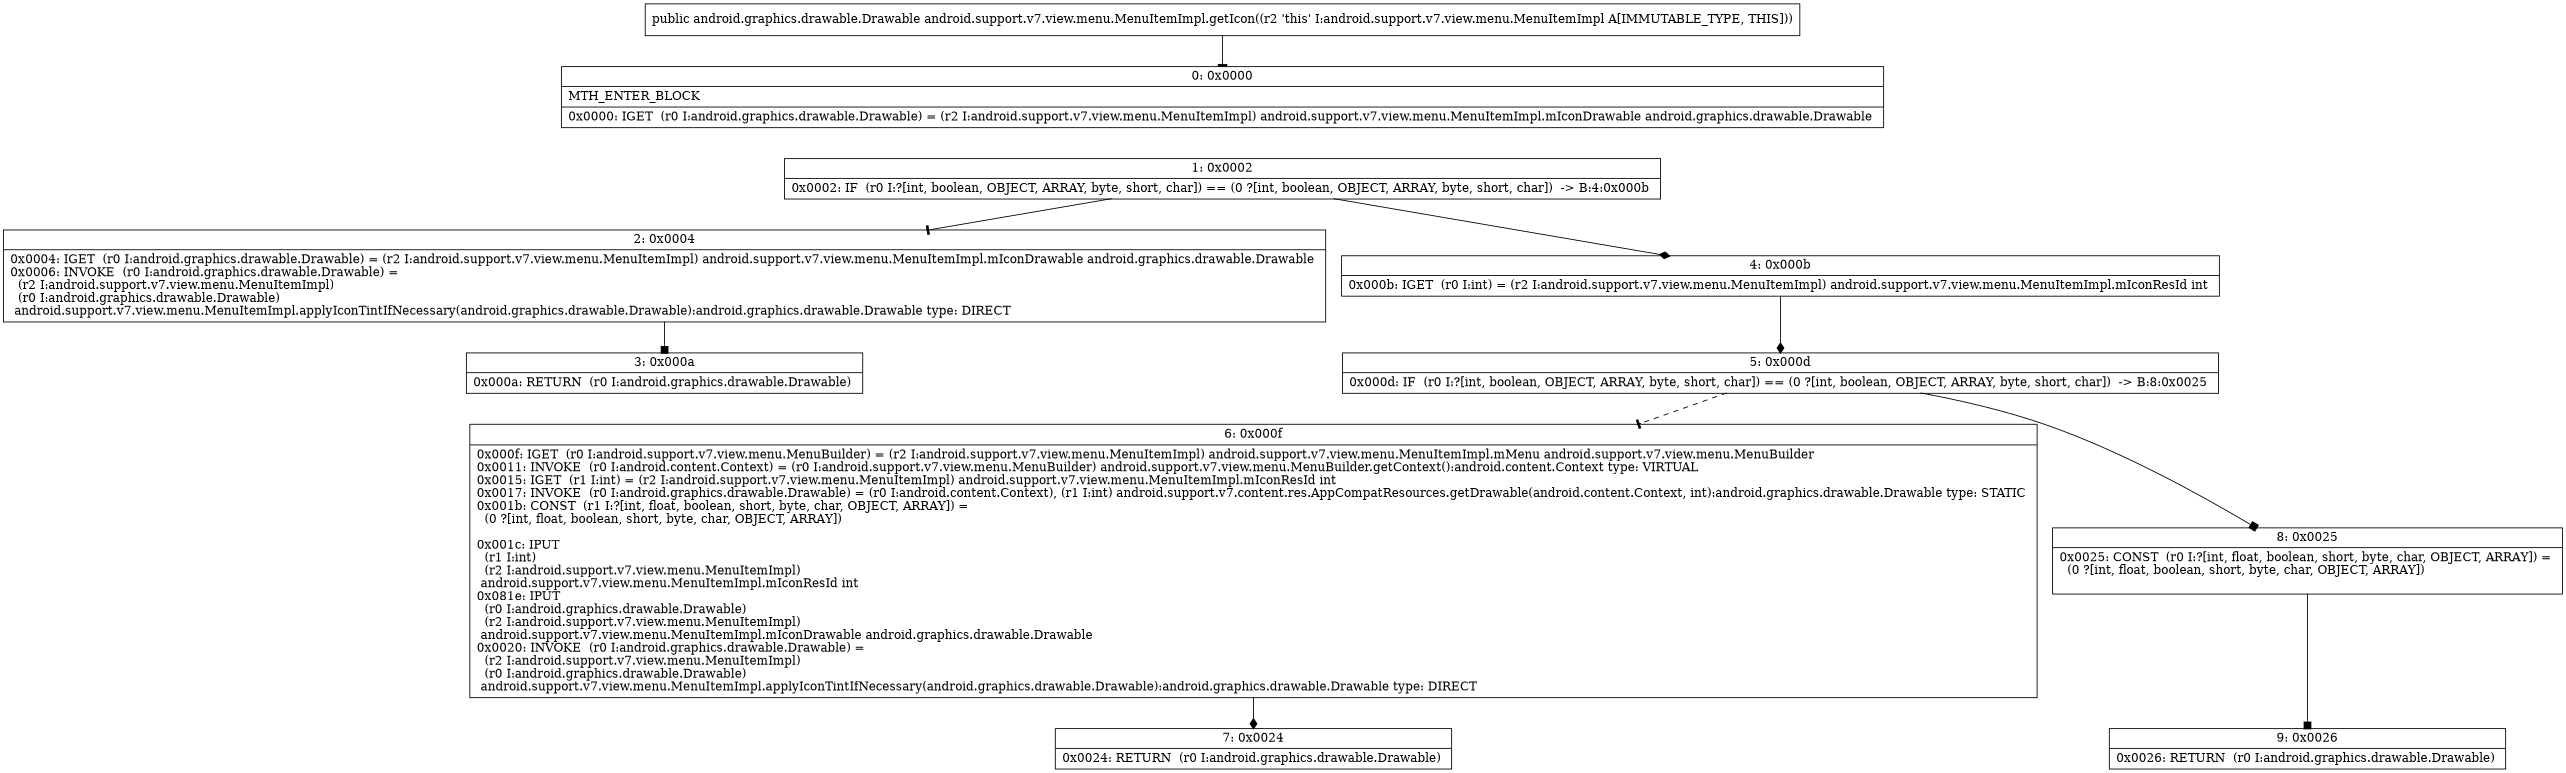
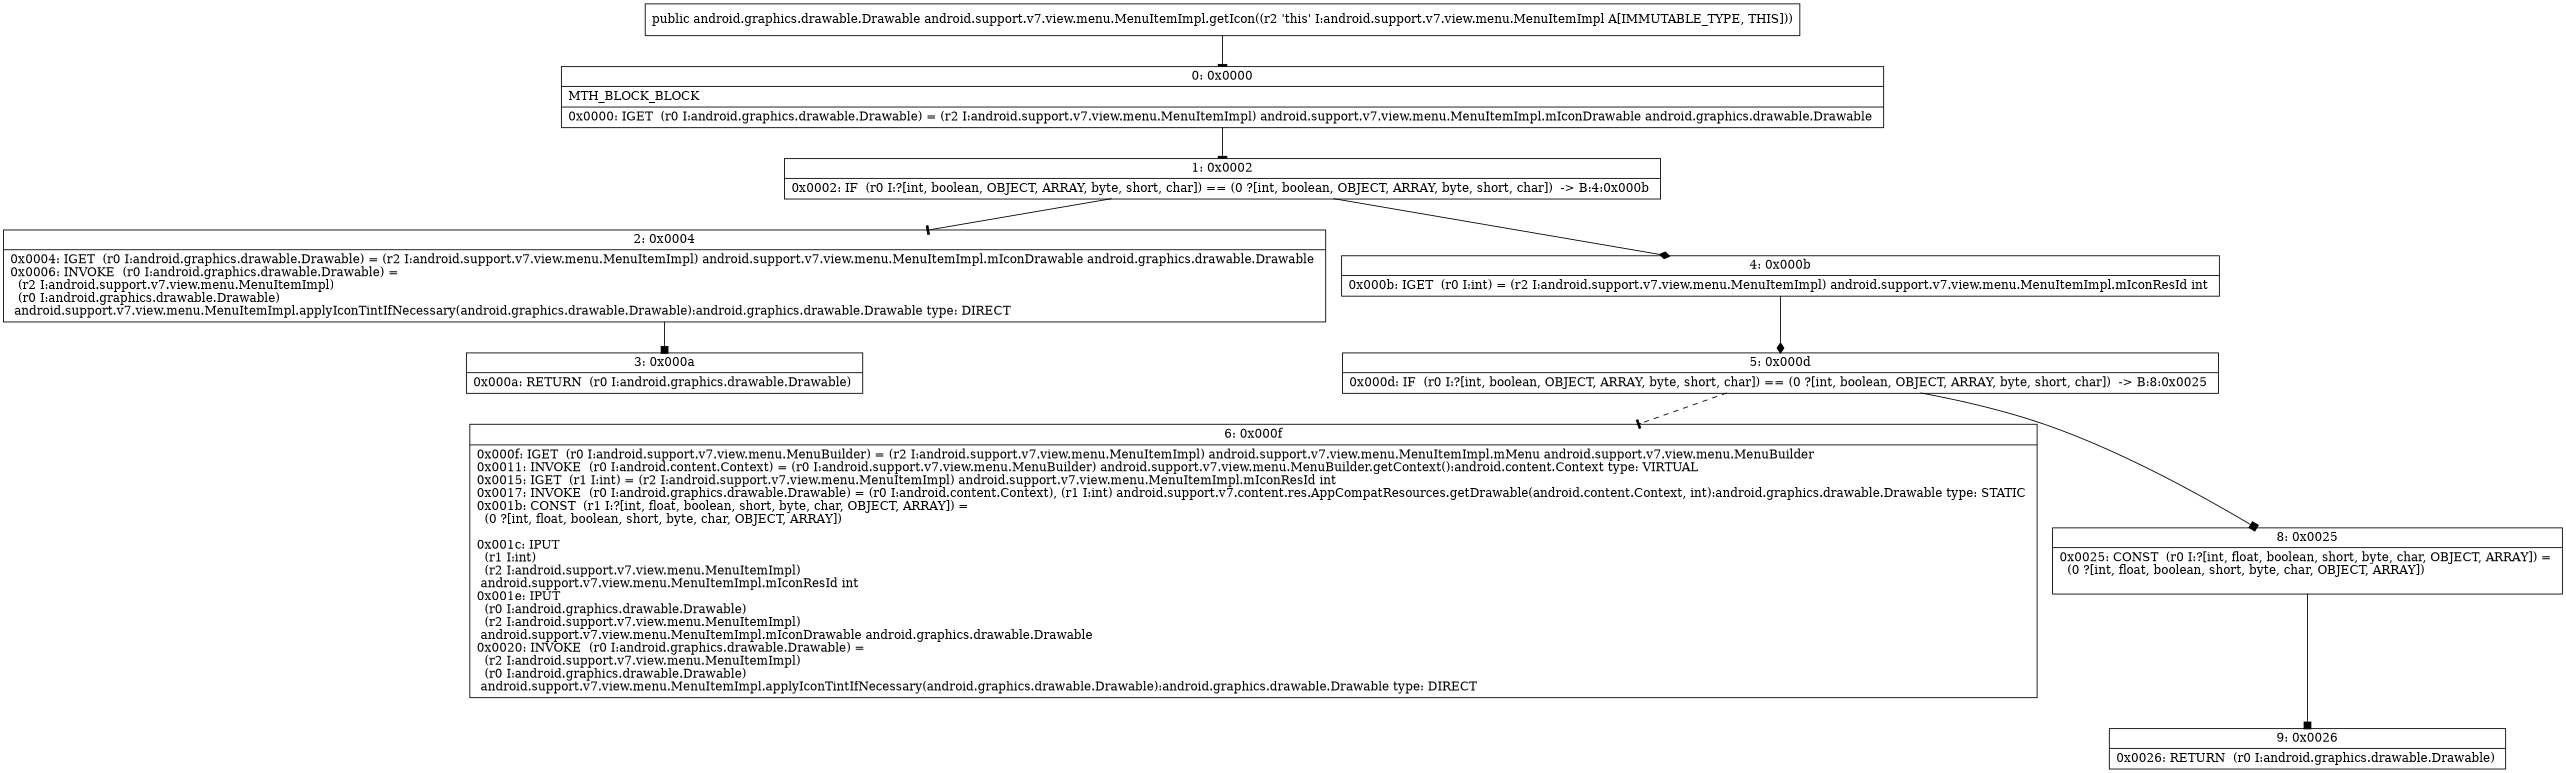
(634, 96) -> (634, 96)
none -> (1223, 141)
(522, 597) -> (522, 597)
(1253, 749) -> none
